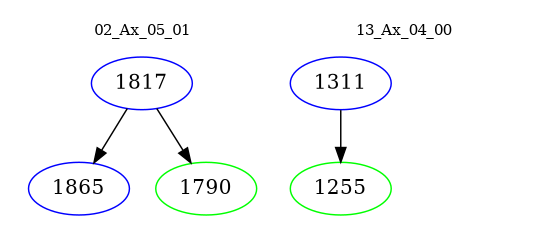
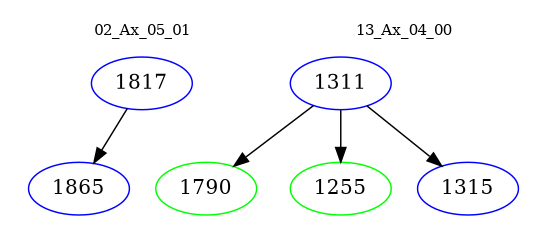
(170, 129) -> (288, 125)
none -> (468, 189)
